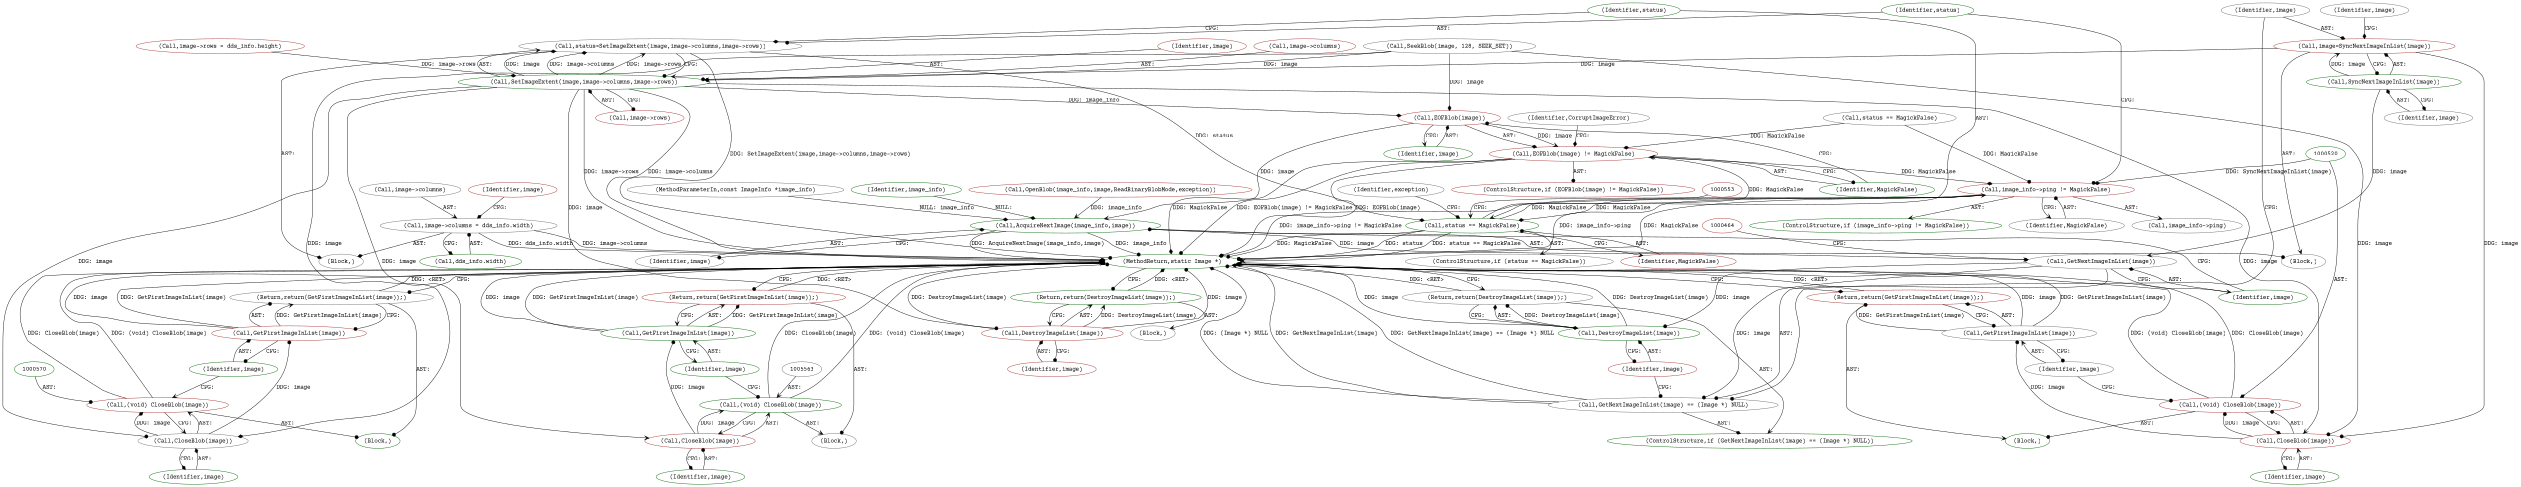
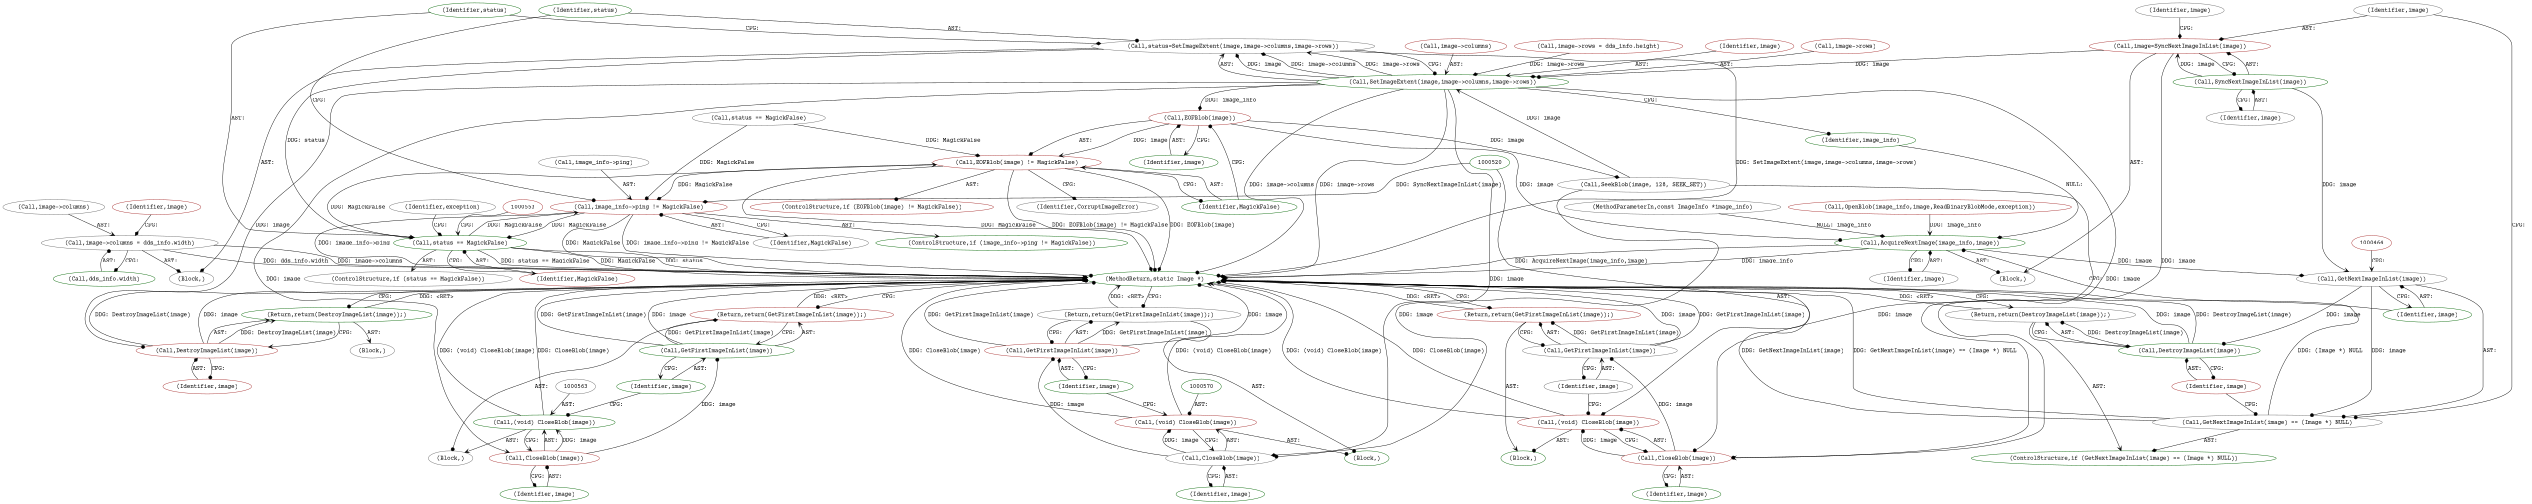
(1135, 68) -> (1545, 134)
(1450, 80) -> (1432, 138)
(620, 97) -> (1673, 107)
(1577, 133) -> (1050, 184)
(1260, 169) -> (1520, 193)
(2115, 207) -> (615, 183)
(802, 369) -> (576, 387)
